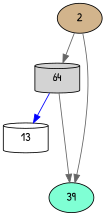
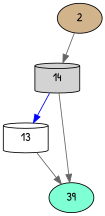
(57, 78) -> (57, 78)
(87, 104) -> (47, 165)
